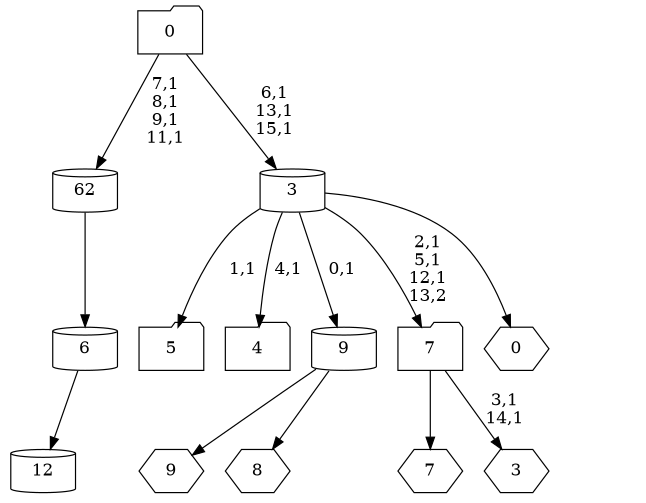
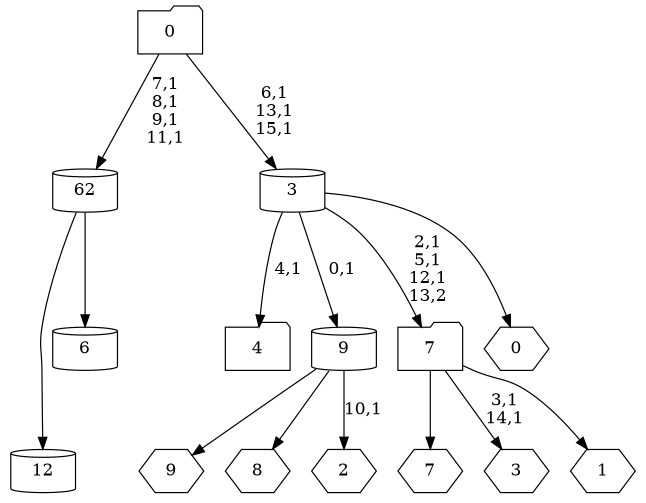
(171, 349) -> none
(66, 404) -> (43, 322)
none -> (344, 471)
none -> (603, 471)
